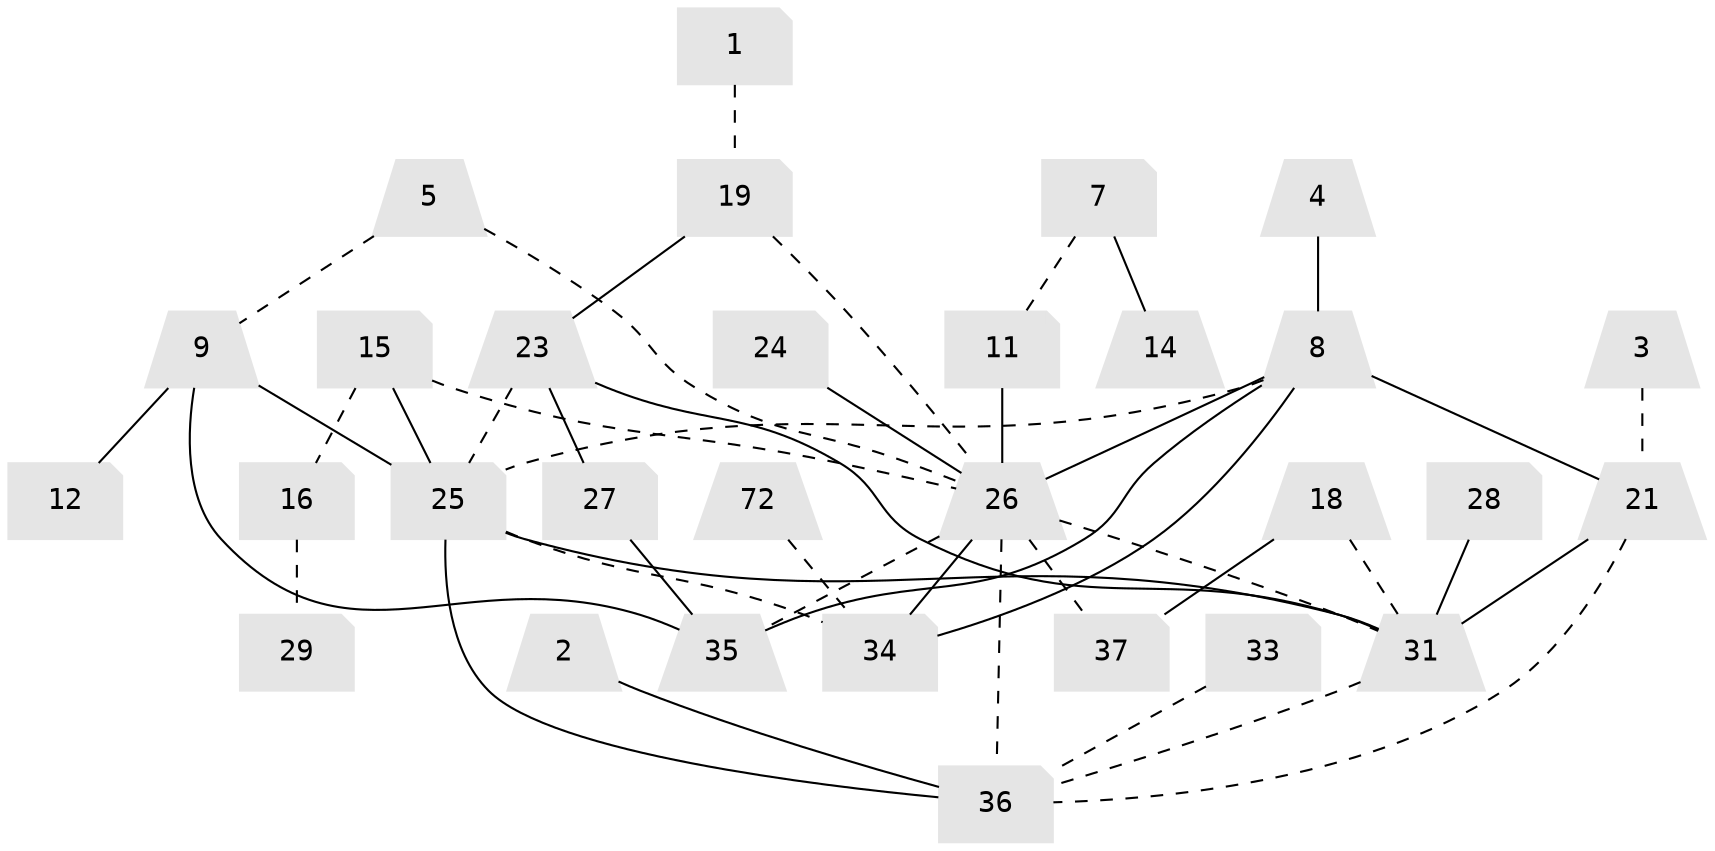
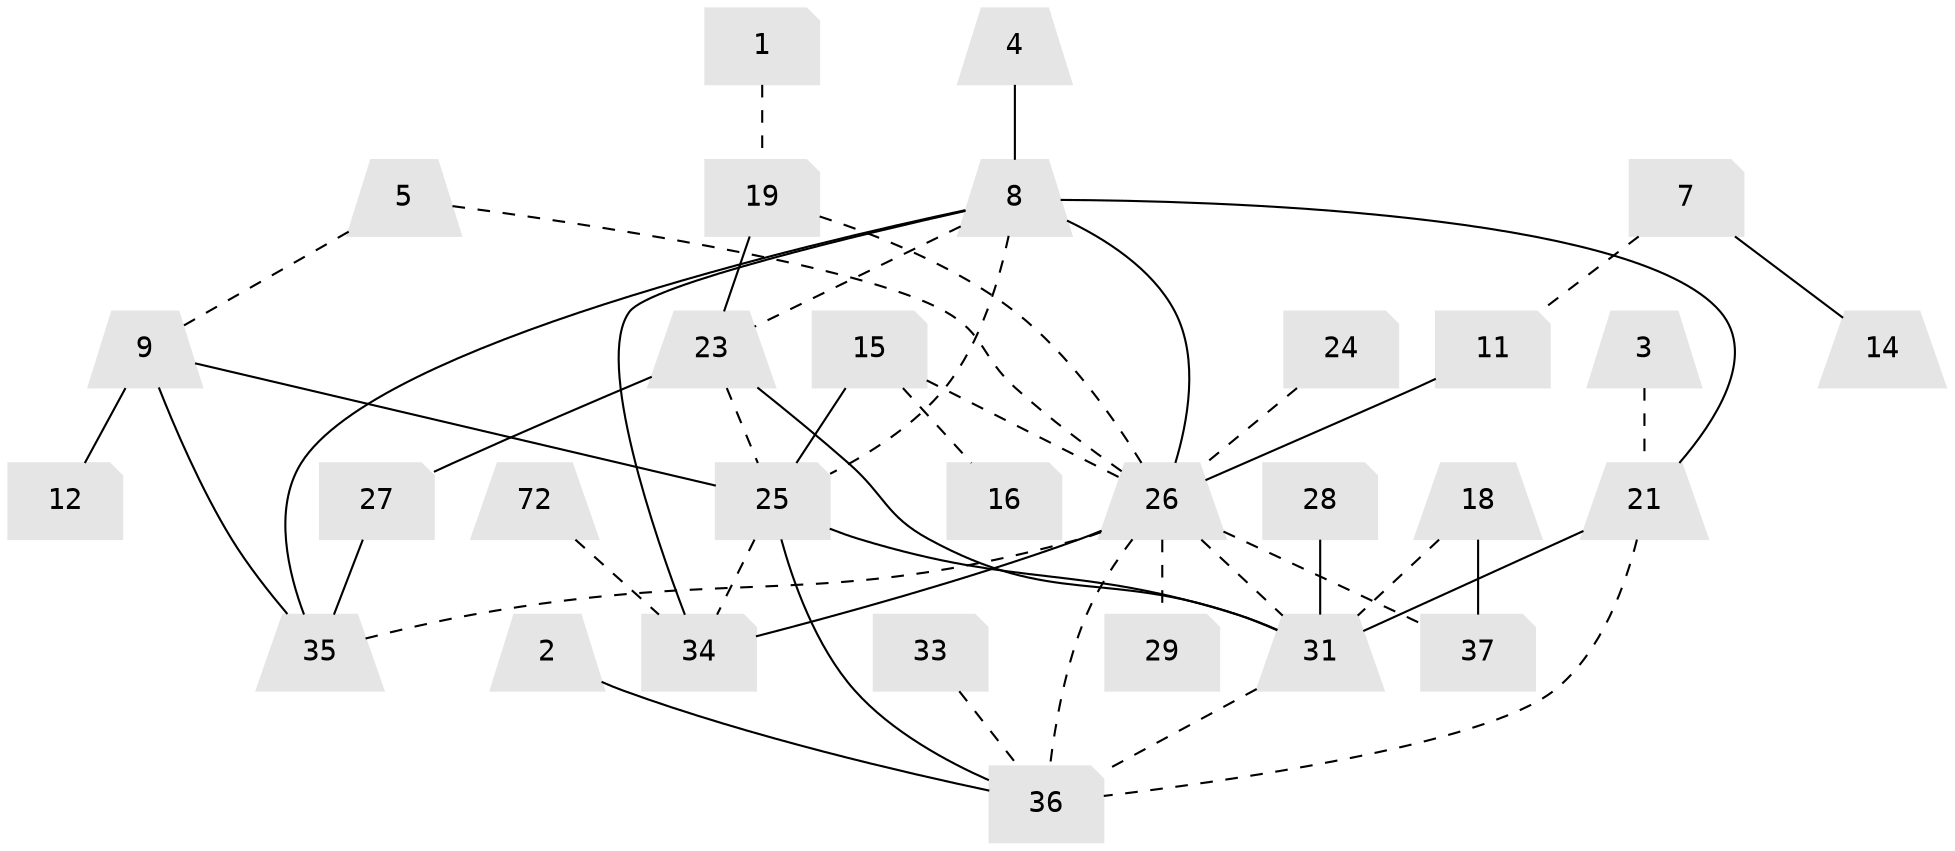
none -> (873, 269)
(908, 439) -> (1249, 428)
(297, 577) -> (1162, 577)
